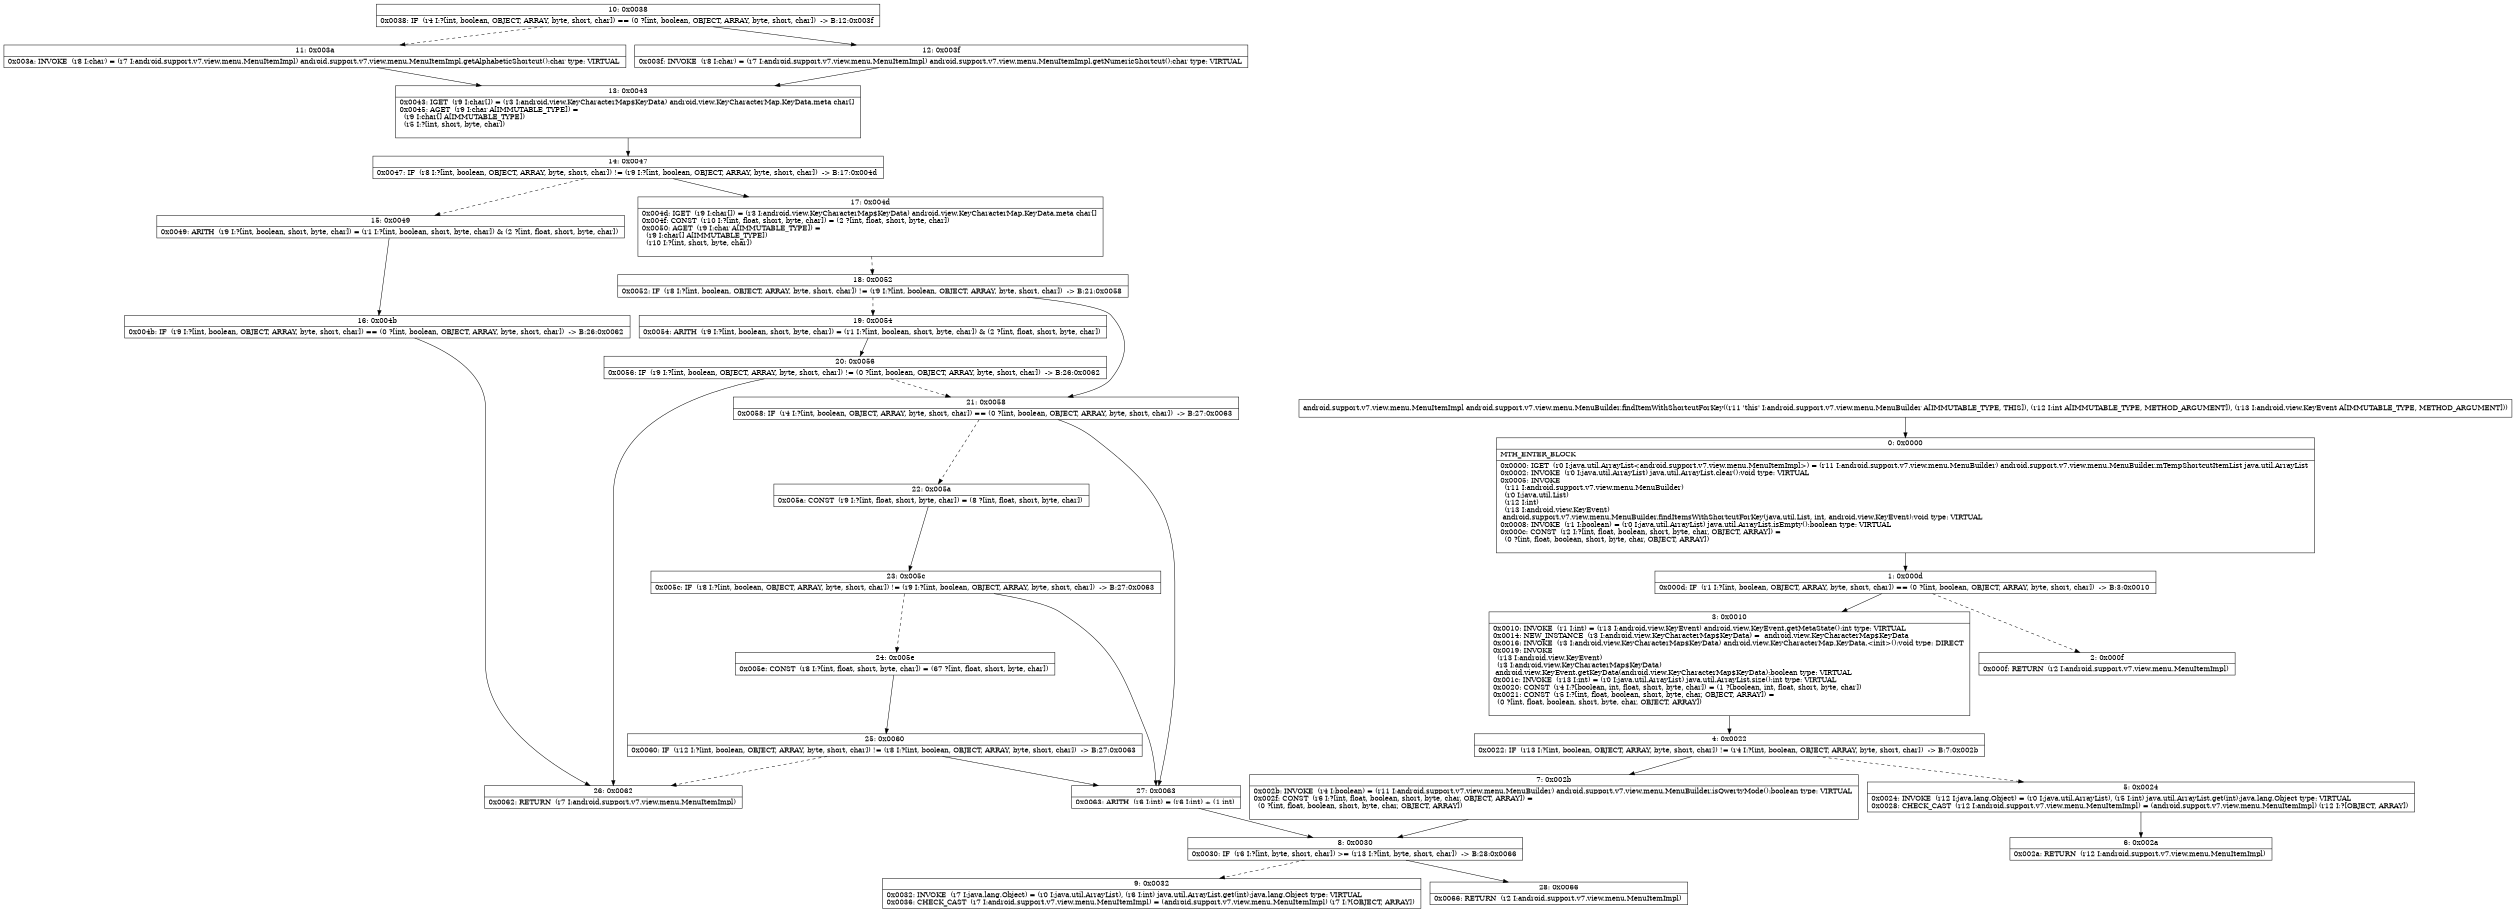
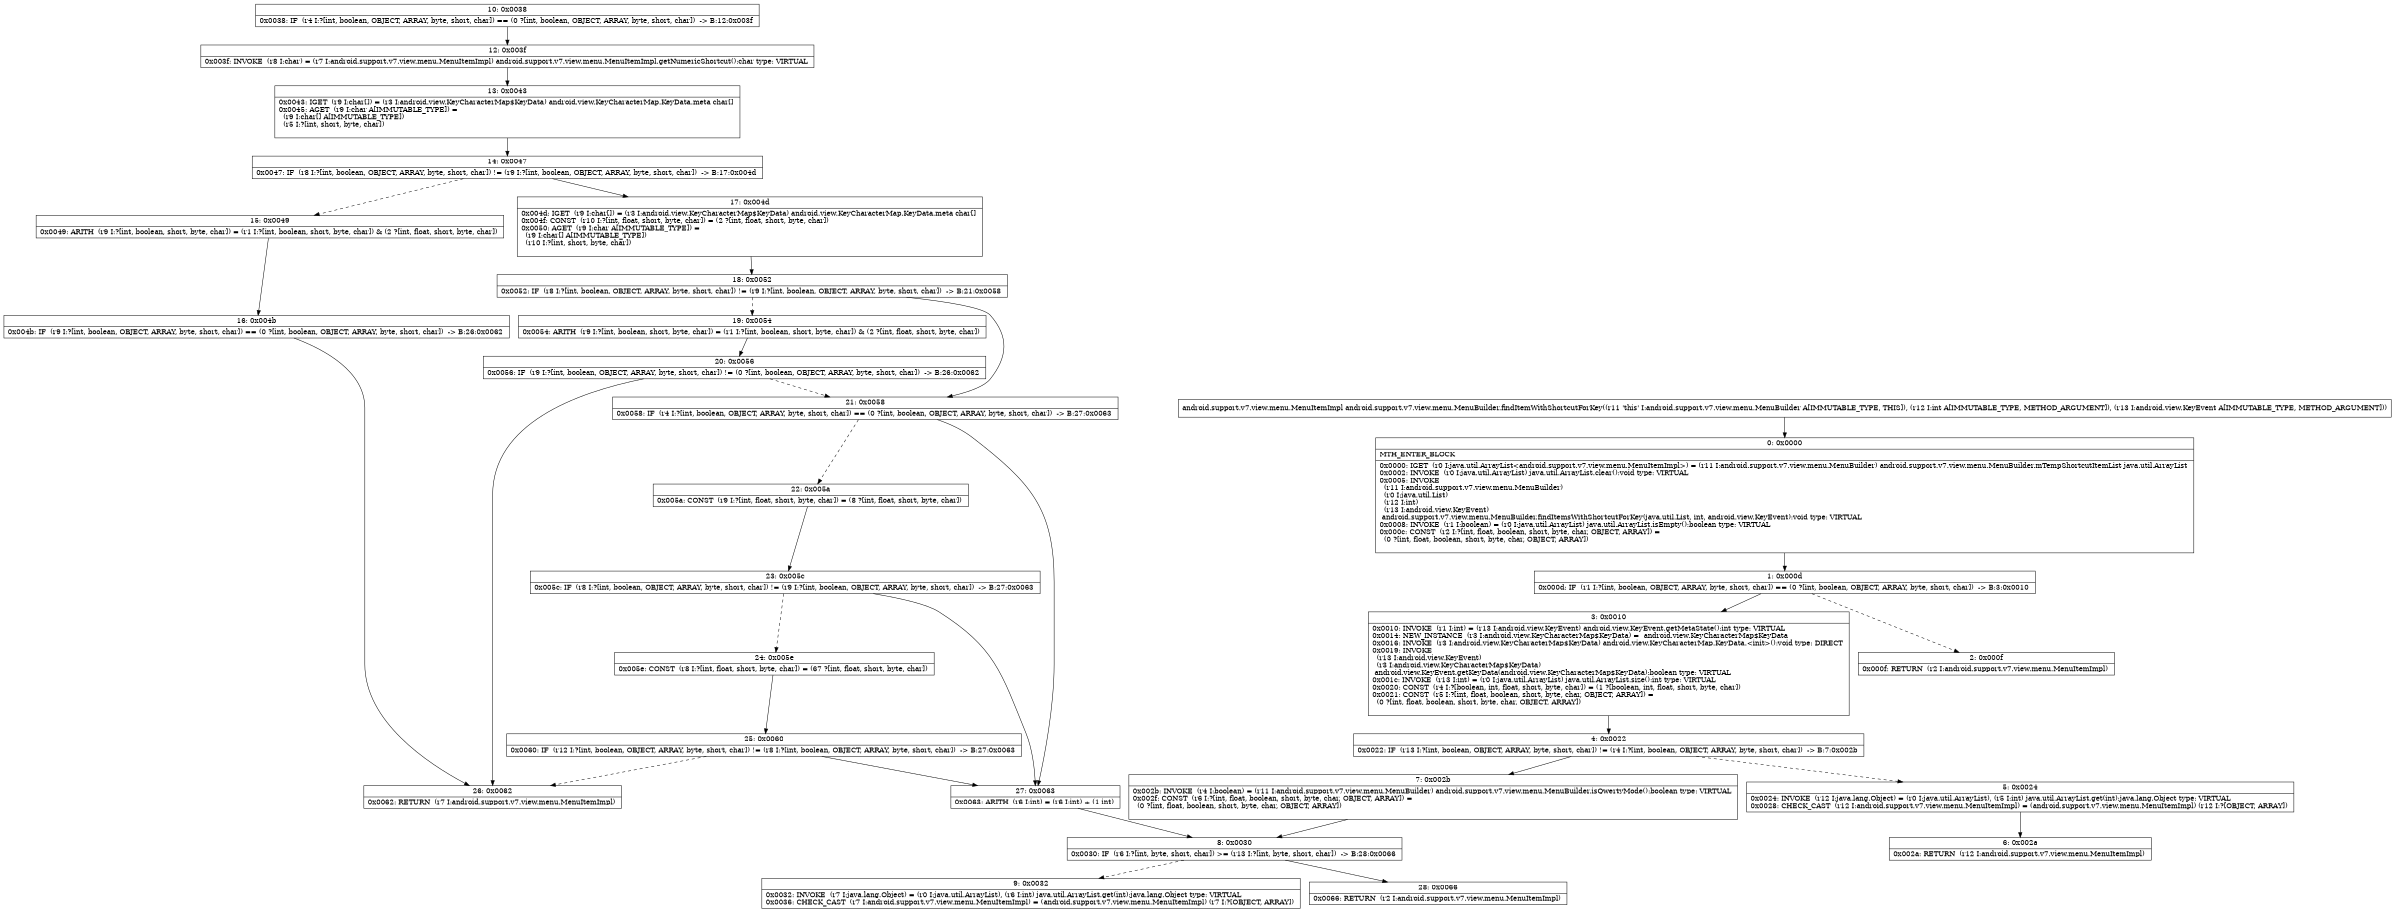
(315, 56) -> none
(872, 263) -> (751, 263)
